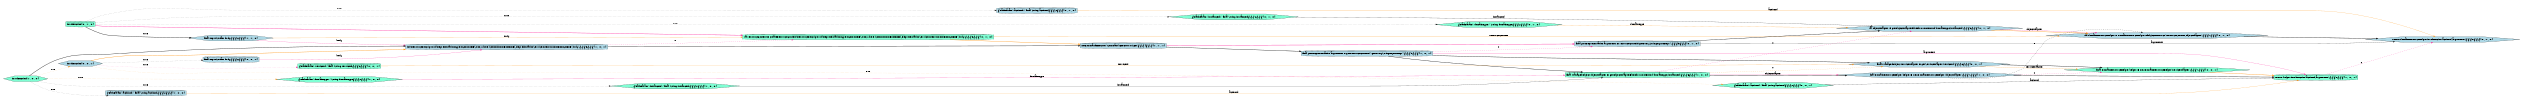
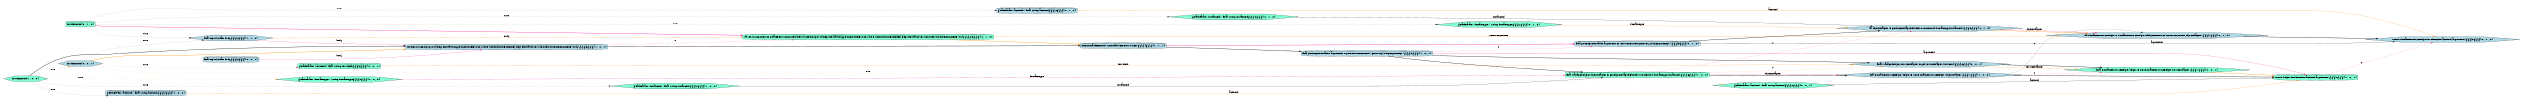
(137, 37) -> (137, 37)
(151, 62) -> (142, 45)
